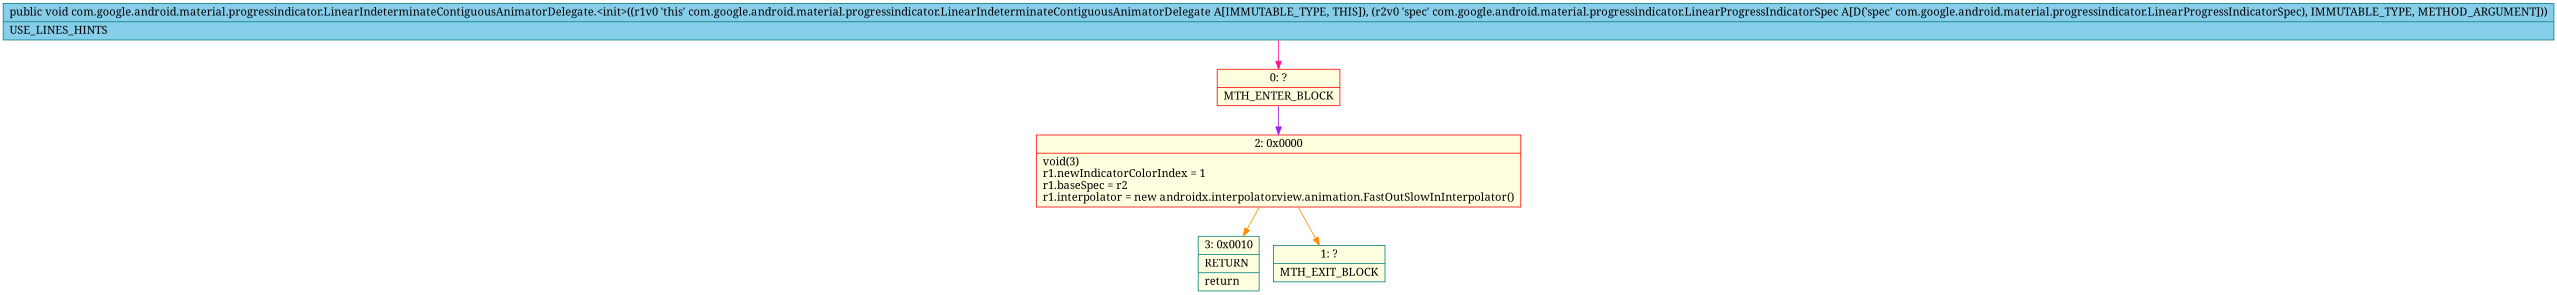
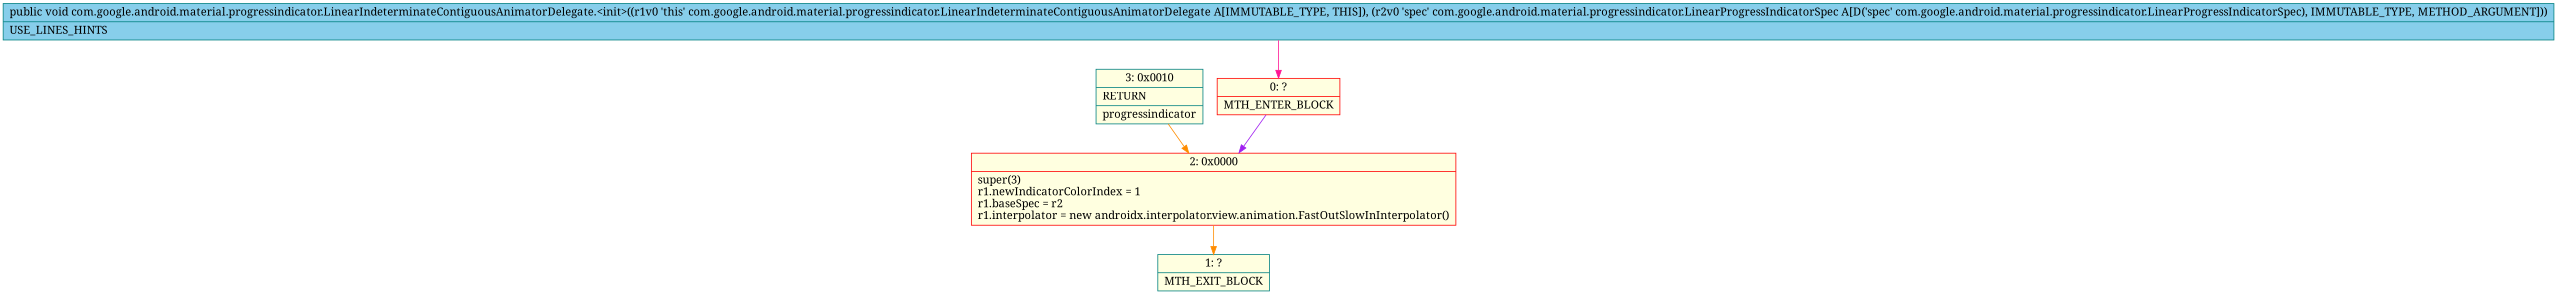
(1061, 162) -> (999, 180)
(1253, 218) -> (1176, 135)
(1222, 281) -> (1150, 114)
